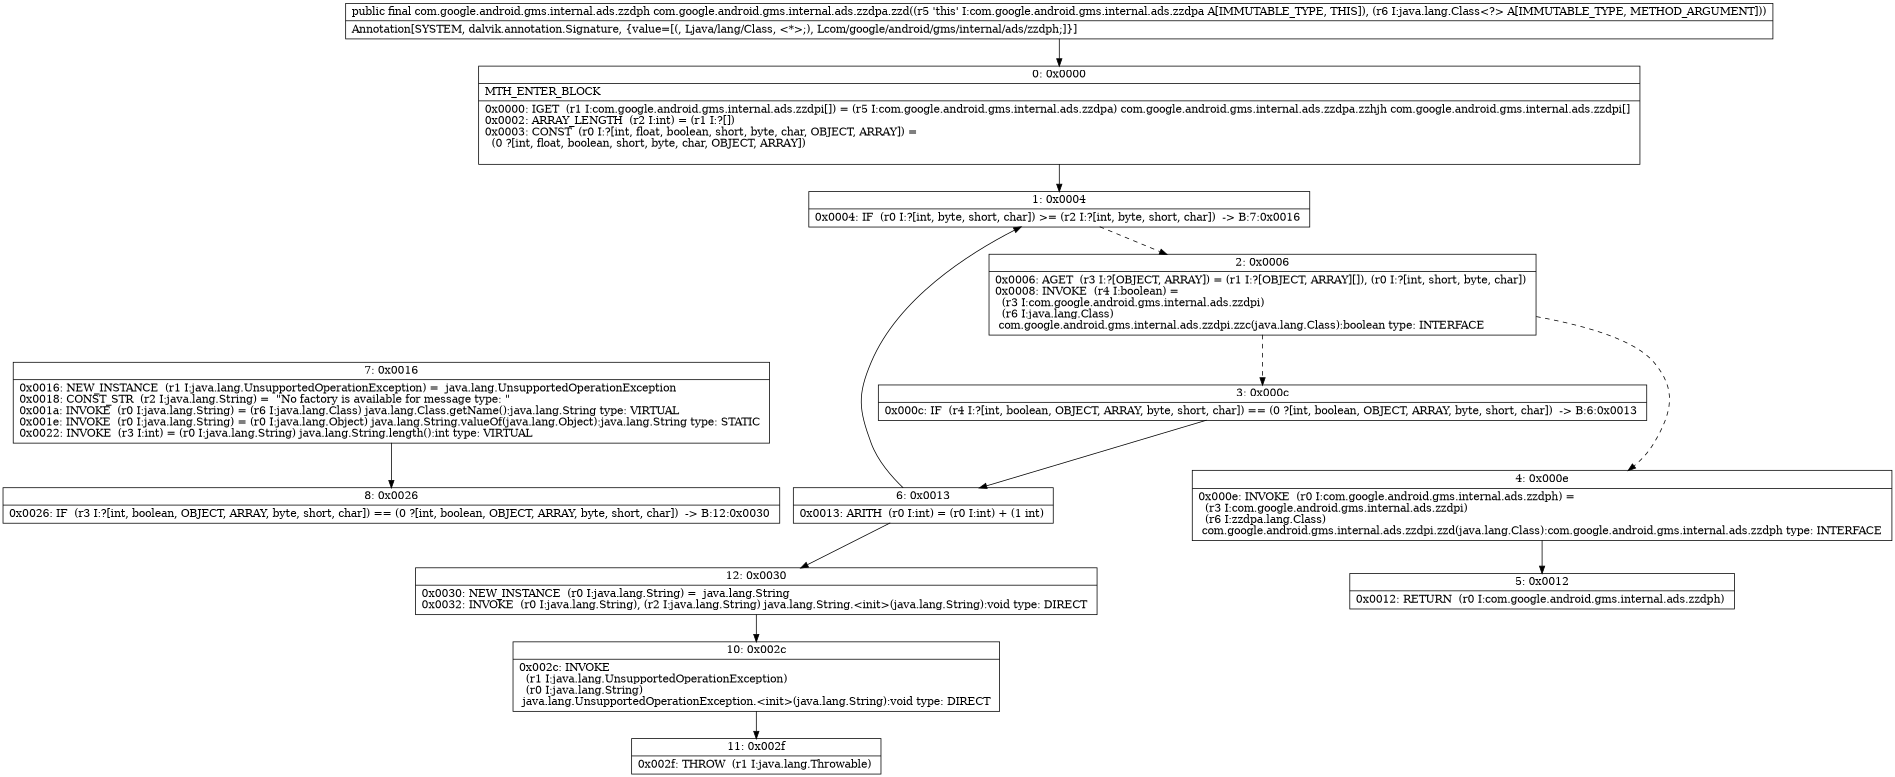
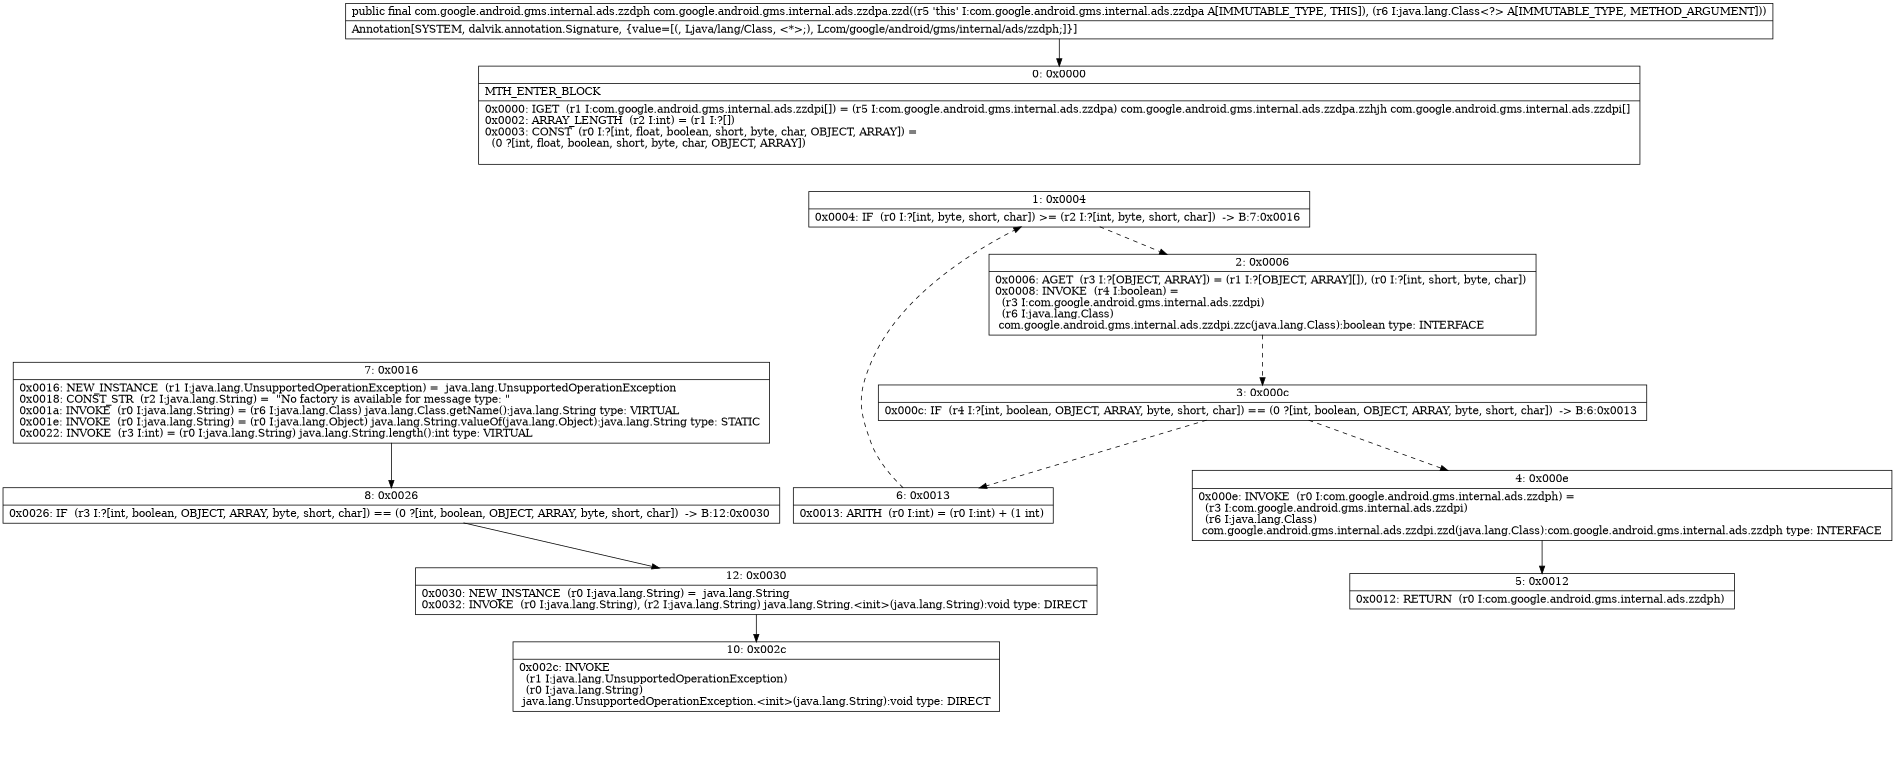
(1059, 174) -> none
(885, 336) -> (885, 336)
(1650, 359) -> (1375, 444)
(1097, 453) -> (1097, 453)
(1262, 520) -> (1258, 520)
(849, 544) -> (558, 545)
(756, 756) -> none
